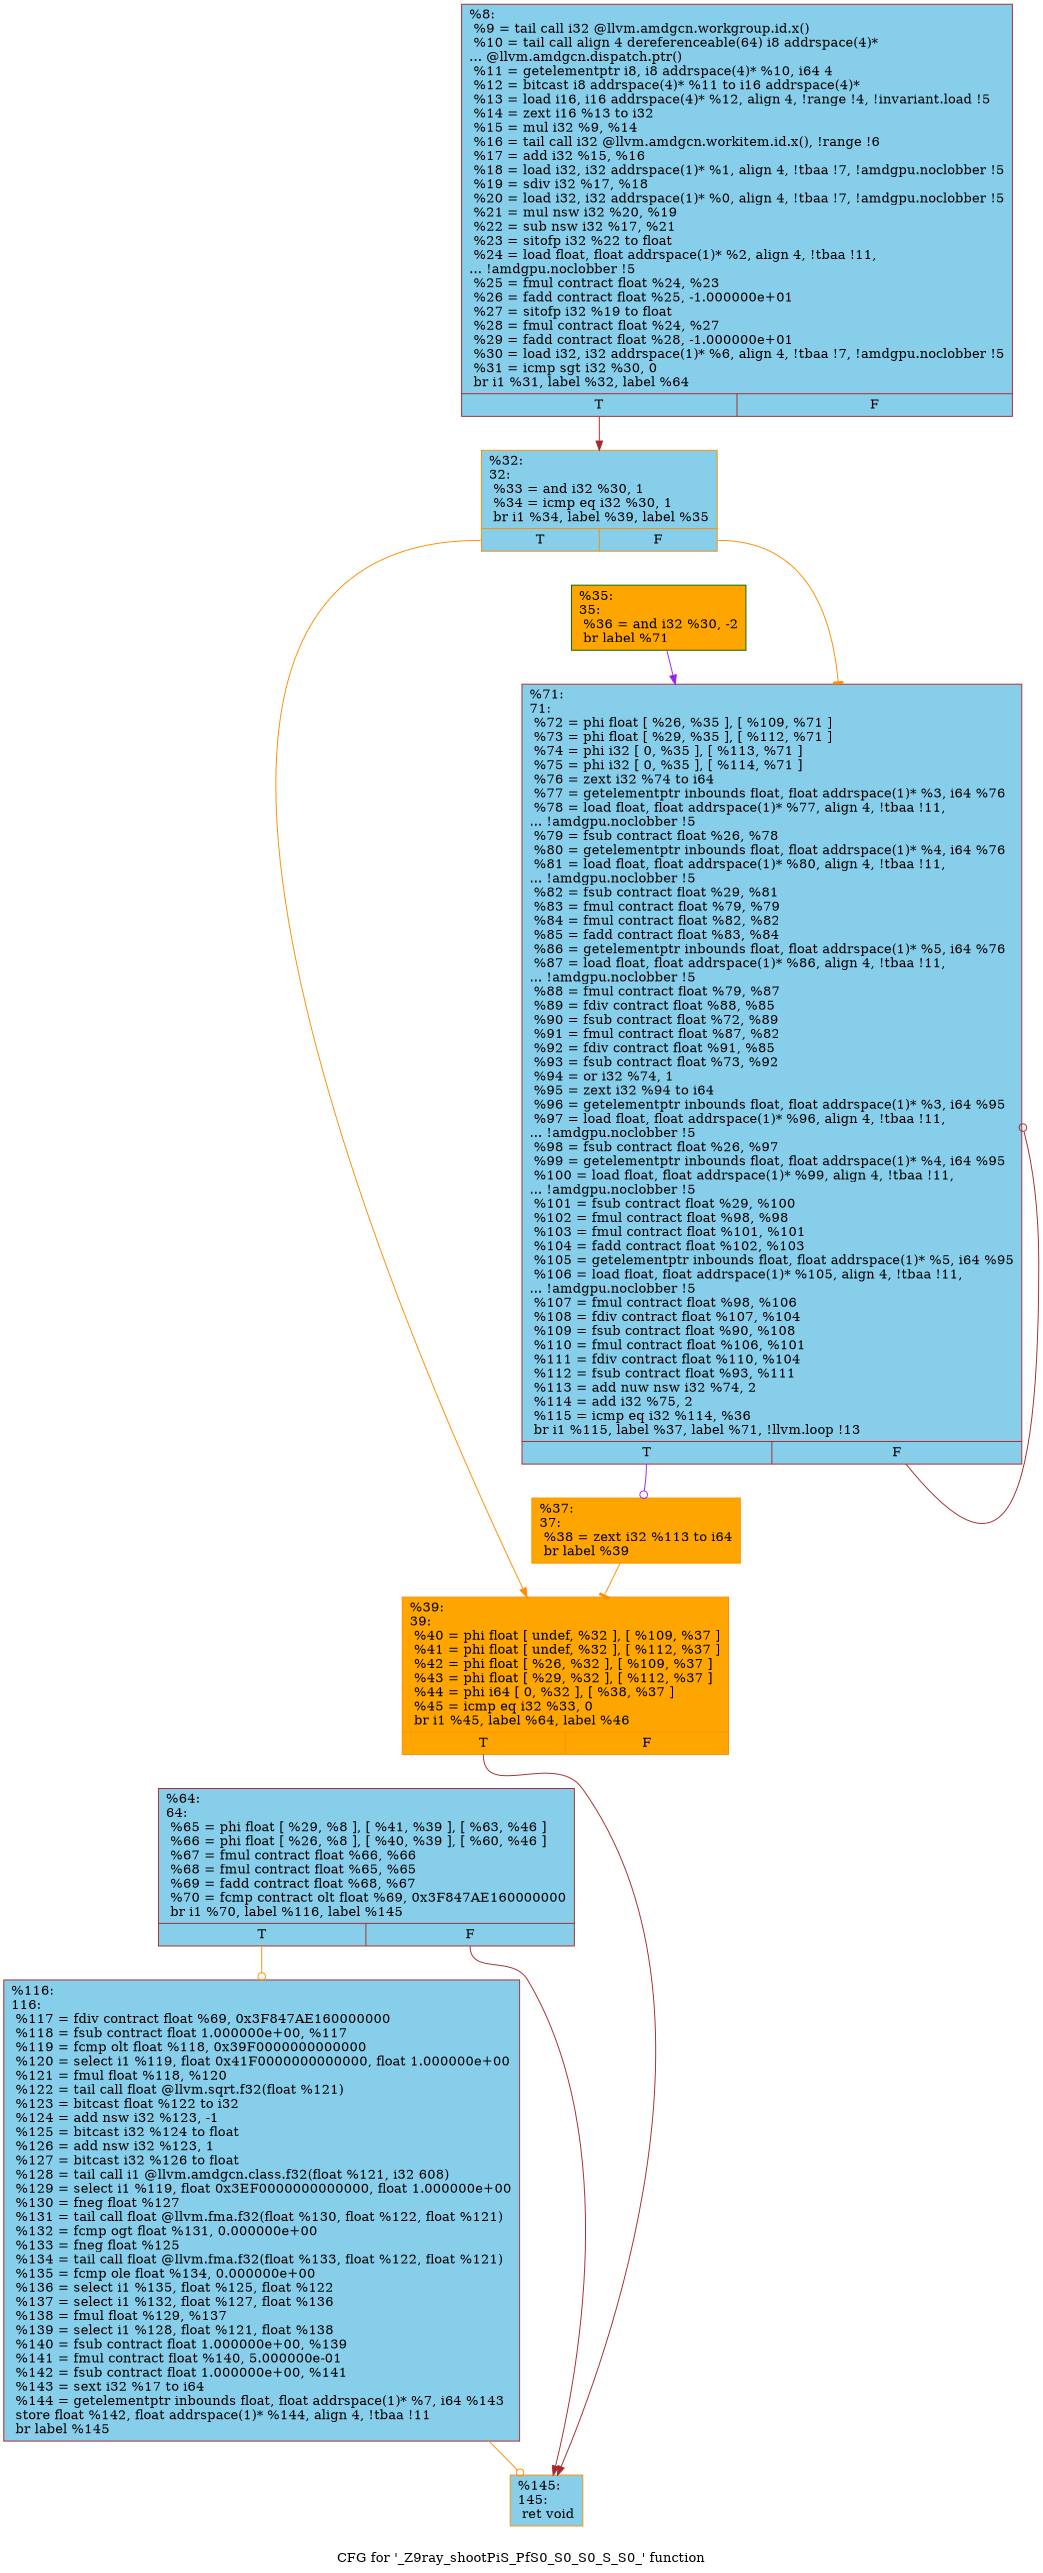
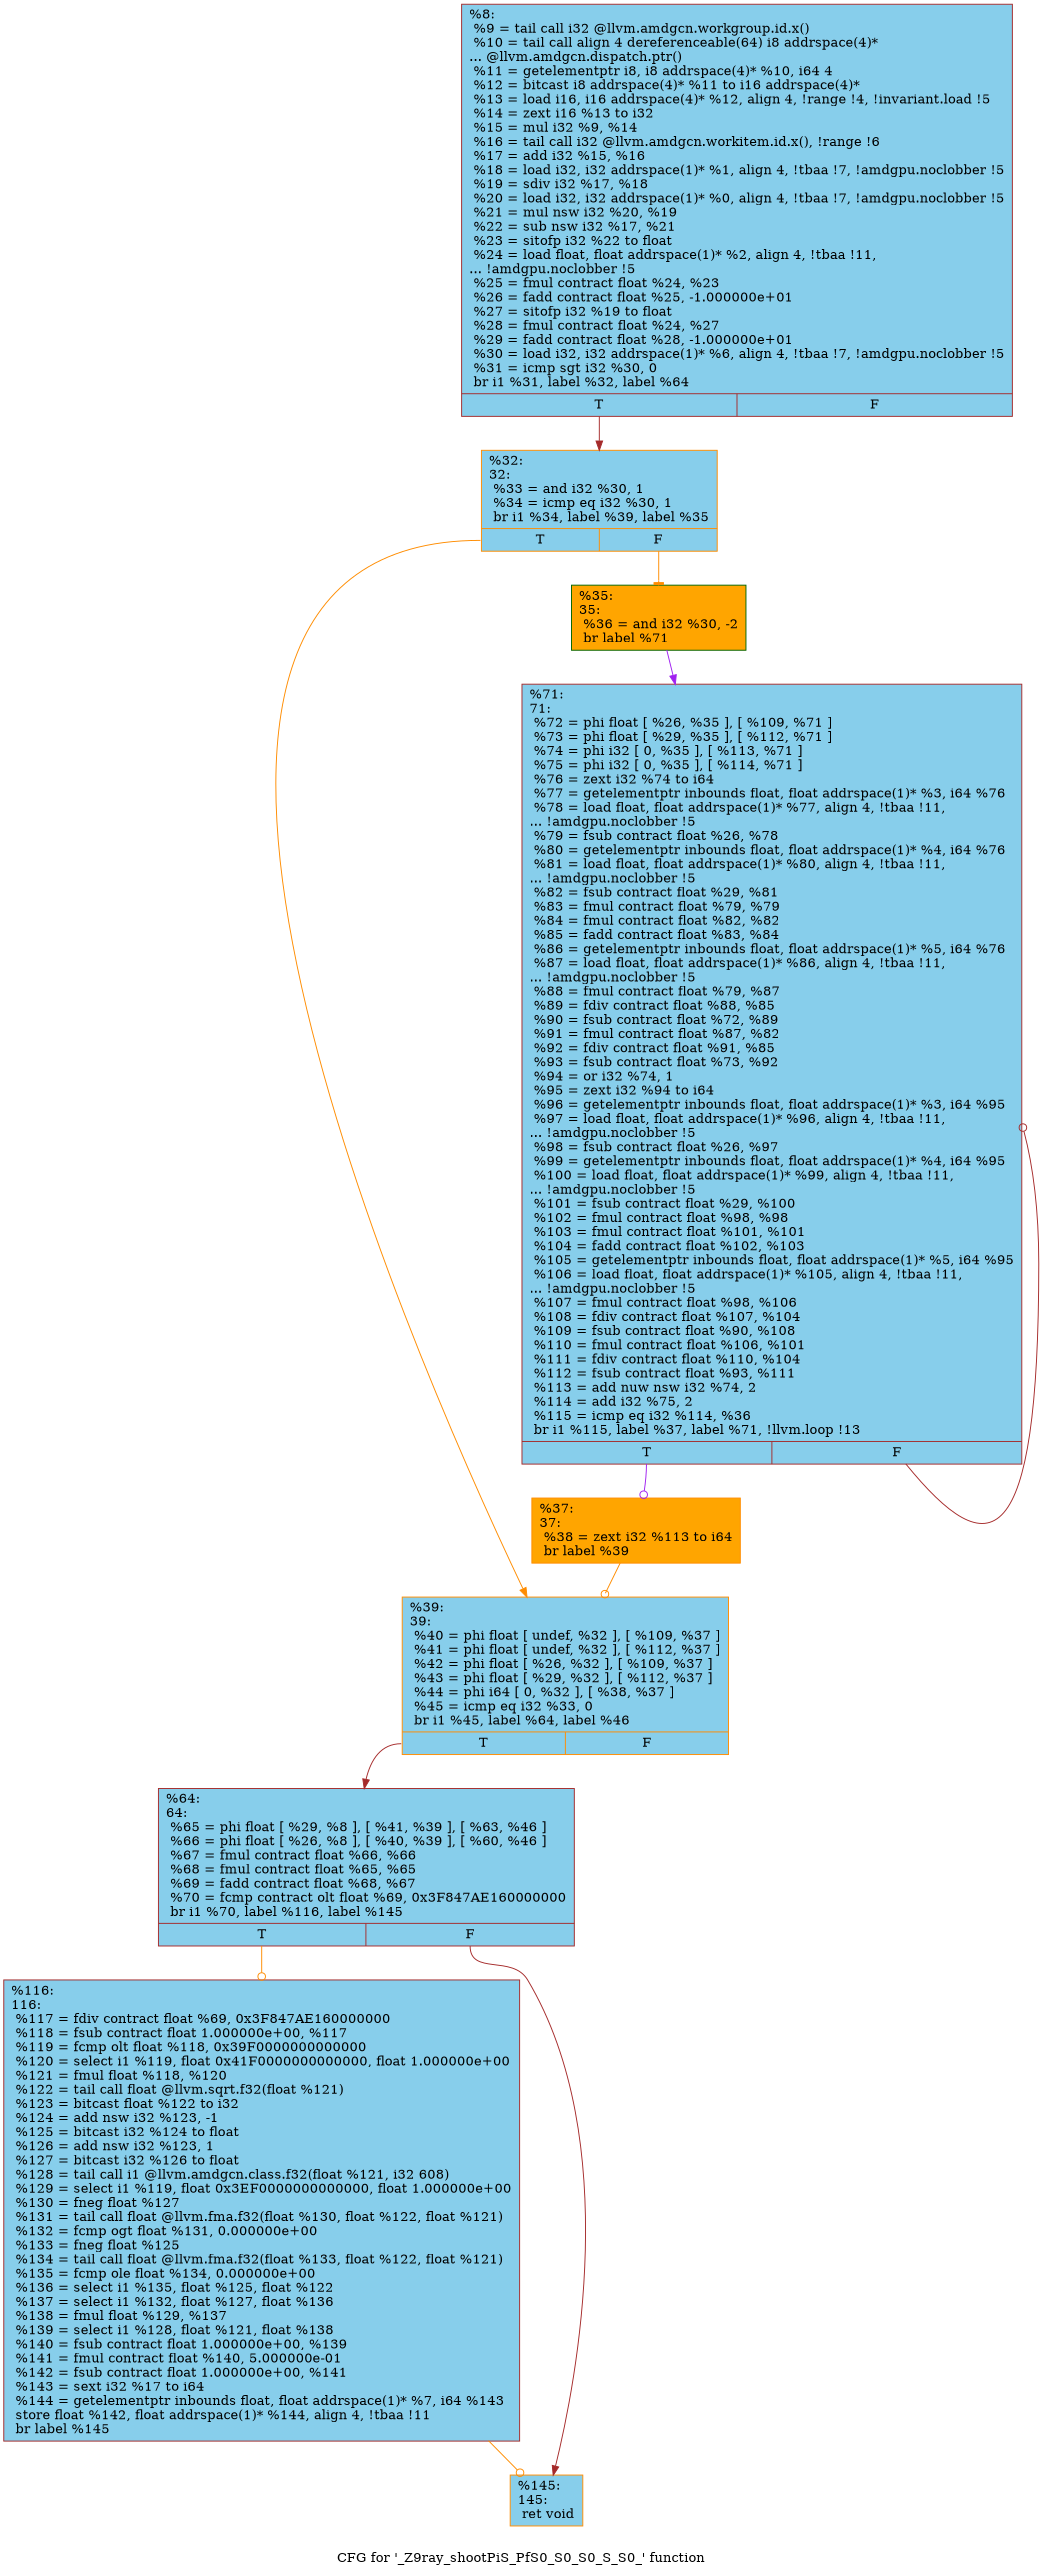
(807, 583) -> (659, 566)
(613, 1578) -> (613, 1578)
(565, 1676) -> (565, 1676)
(655, 2069) -> (377, 1755)
